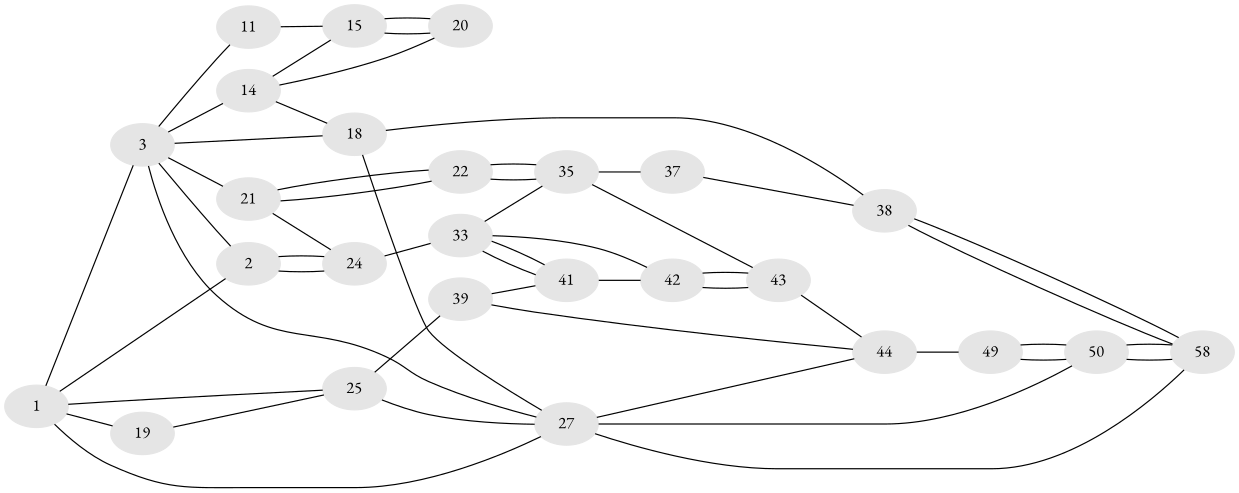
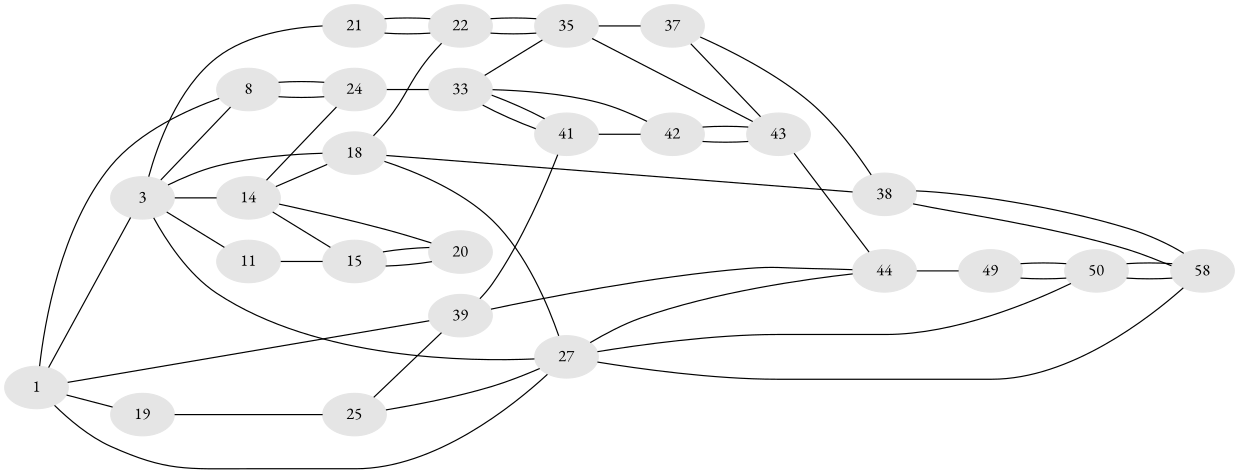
none -> (726, 80)
none -> (403, 97)
(302, 232) -> (301, 144)
(249, 264) -> (249, 90)
(195, 397) -> (248, 352)
